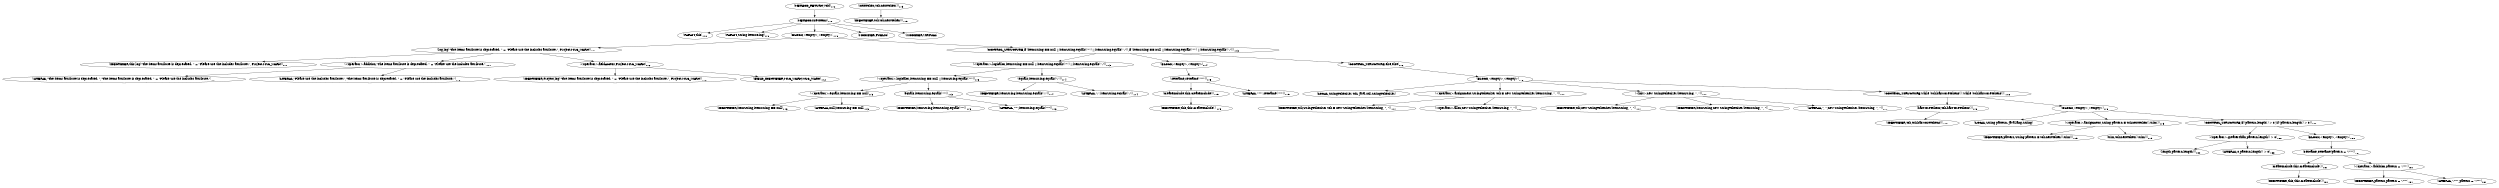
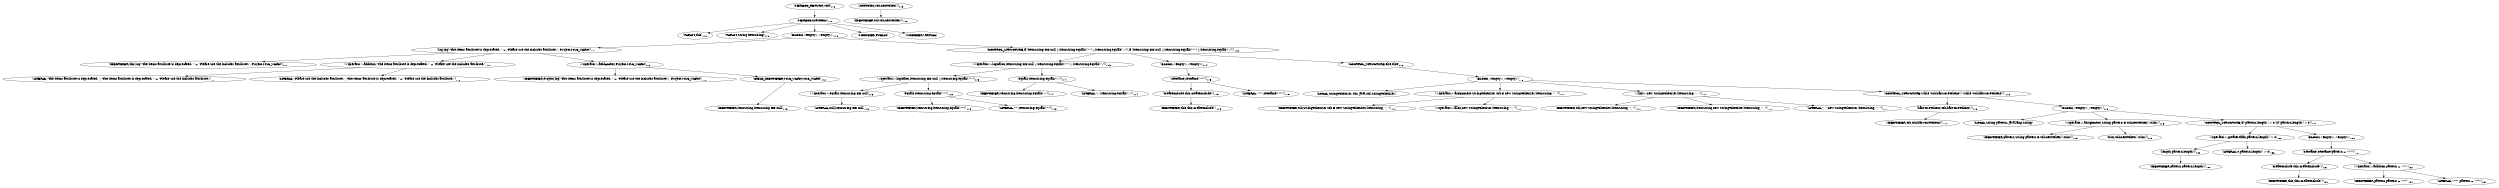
(798, 101) -> (772, 93)
none -> (2180, 167)
